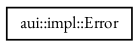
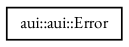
(69, 24) -> (64, 24)
